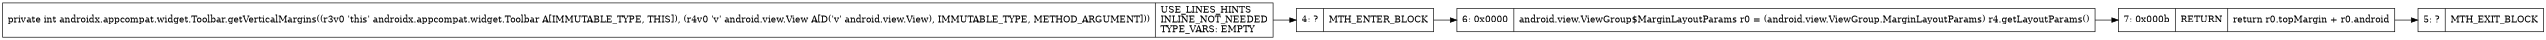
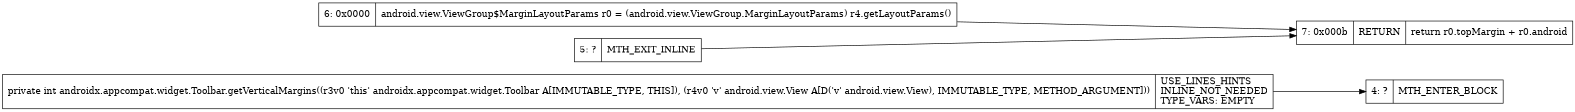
(1442, 20) -> none
(2403, 20) -> (995, 42)
(2494, 20) -> (651, 50)
